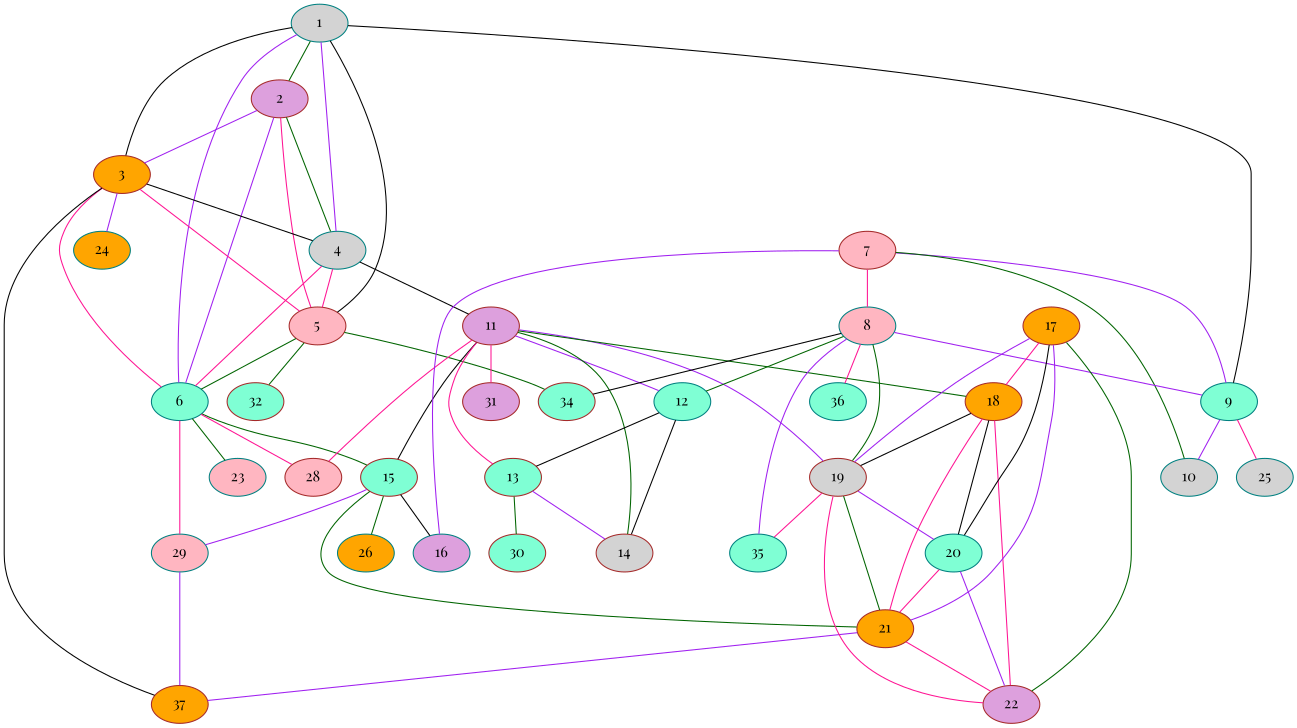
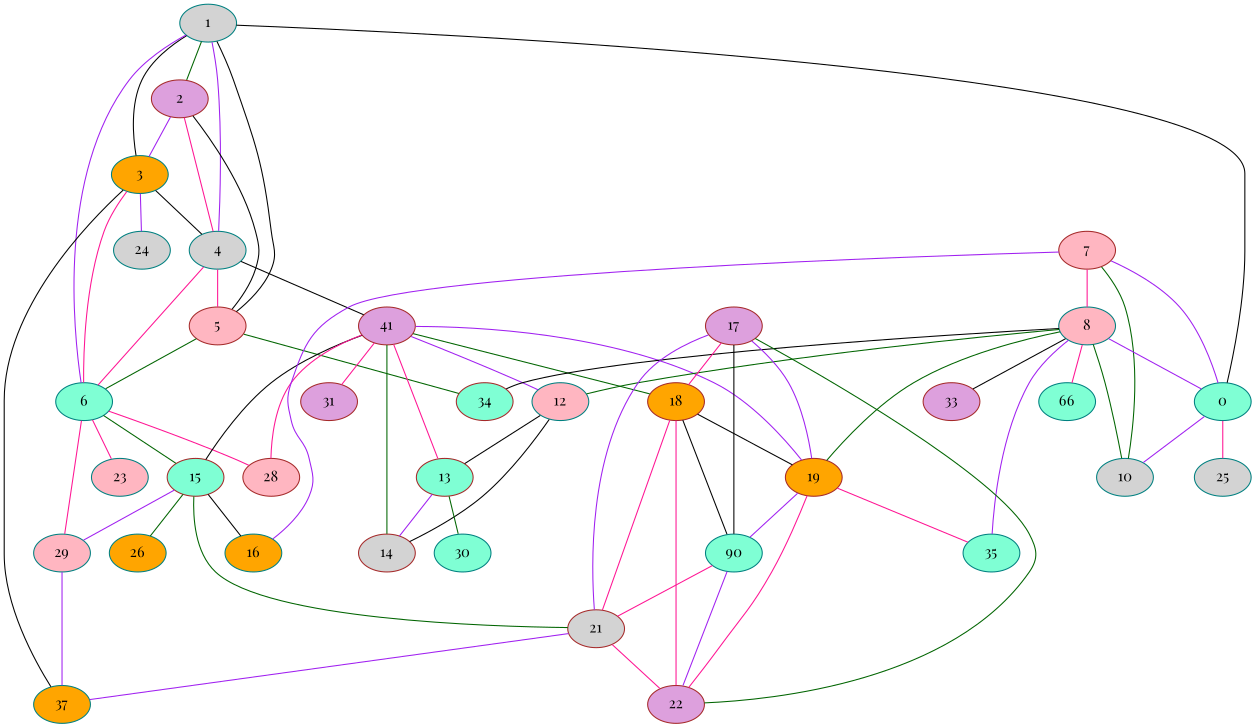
(309, 174) -> (199, 175)
(122, 175) -> (140, 175)
(290, 213) -> (248, 209)
(232, 244) -> none
(102, 250) -> (142, 250)
(220, 250) -> none
(491, 326) -> (387, 326)
(1051, 326) -> (734, 326)
none -> (1110, 401)
(255, 402) -> none
(682, 402) -> (560, 402)
(838, 402) -> (1067, 402)
none -> (952, 402)
(1229, 402) -> (1223, 402)
(209, 439) -> (102, 439)
(838, 477) -> (814, 477)
(442, 553) -> (253, 553)
(517, 553) -> (463, 553)
(862, 553) -> none
(954, 553) -> (734, 553)
(885, 629) -> (596, 629)
(180, 704) -> (62, 704)
